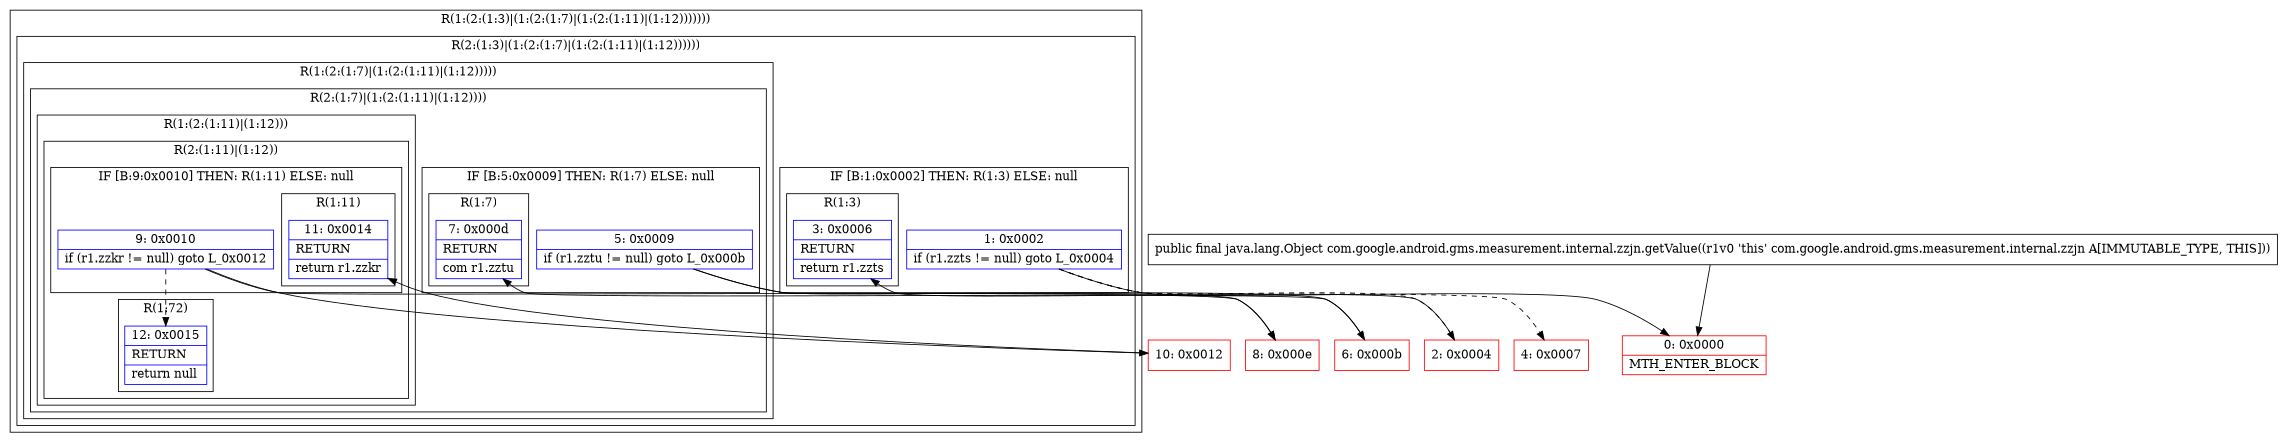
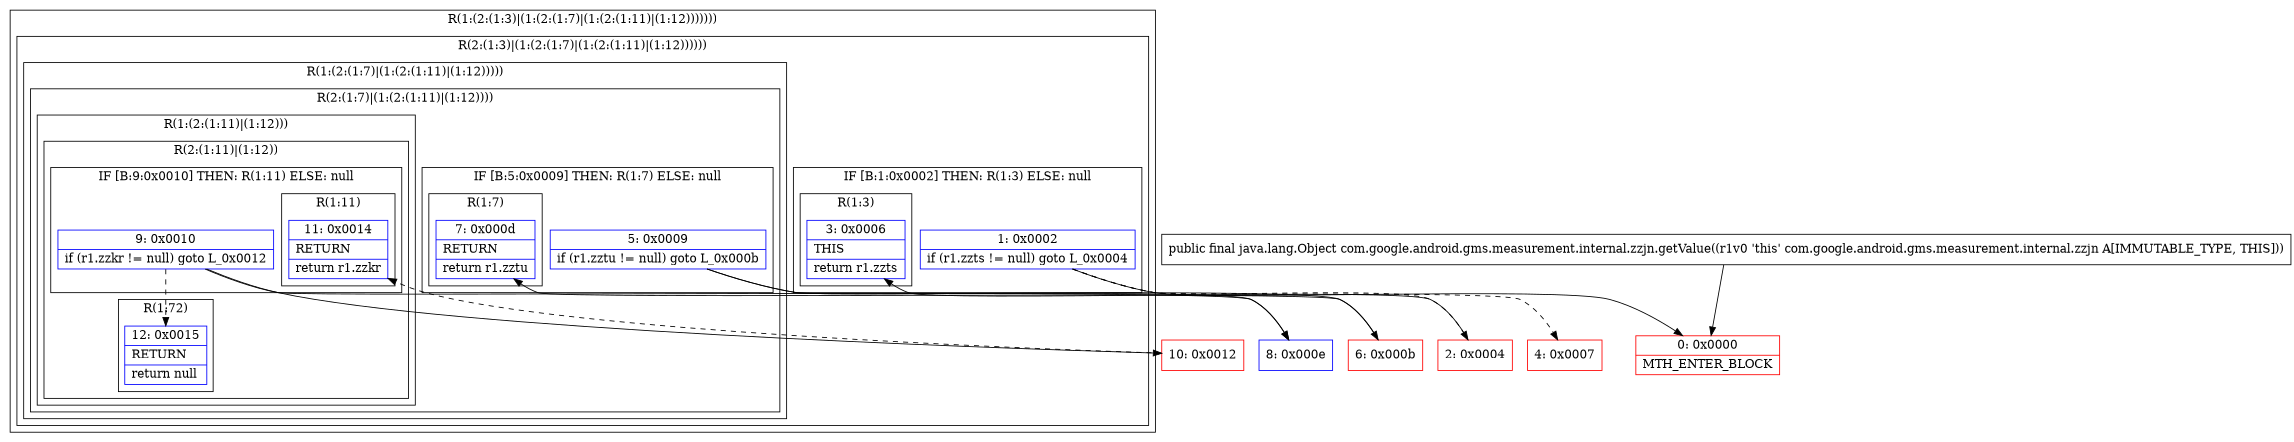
(828, 249) -> (829, 249)
(479, 269) -> (486, 269)
(694, 328) -> (681, 327)
(1282, 355) -> (1296, 355)
